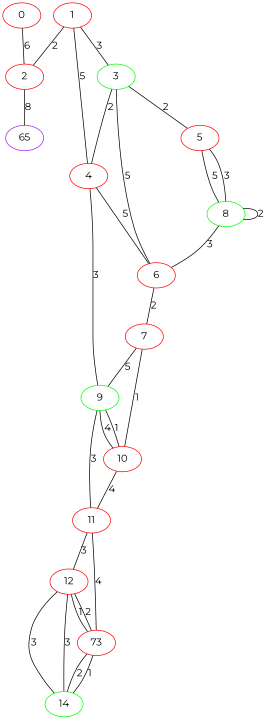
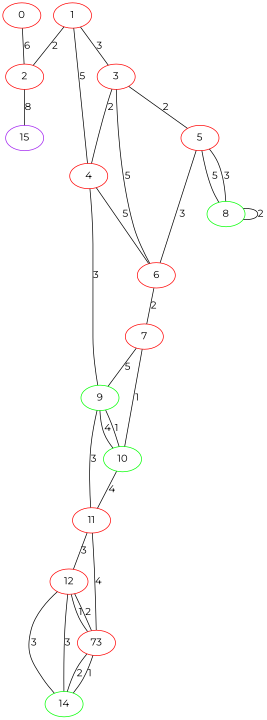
(116, 77) -> (116, 77)
(25, 138) -> (25, 138)
(198, 250) -> (178, 207)
(123, 459) -> (123, 459)
